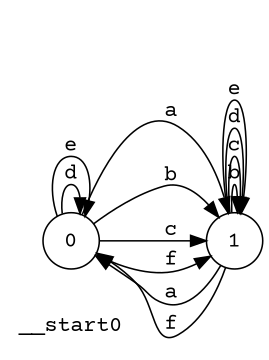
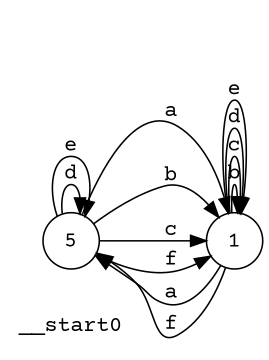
(71, 241) -> (71, 241)
